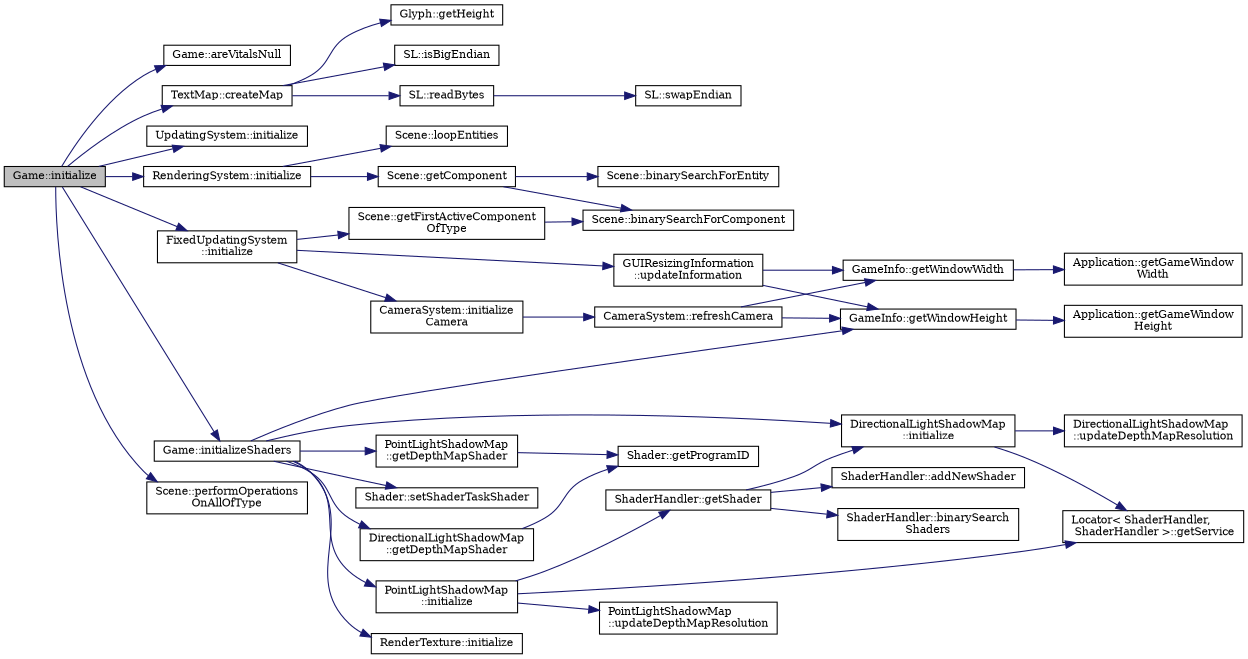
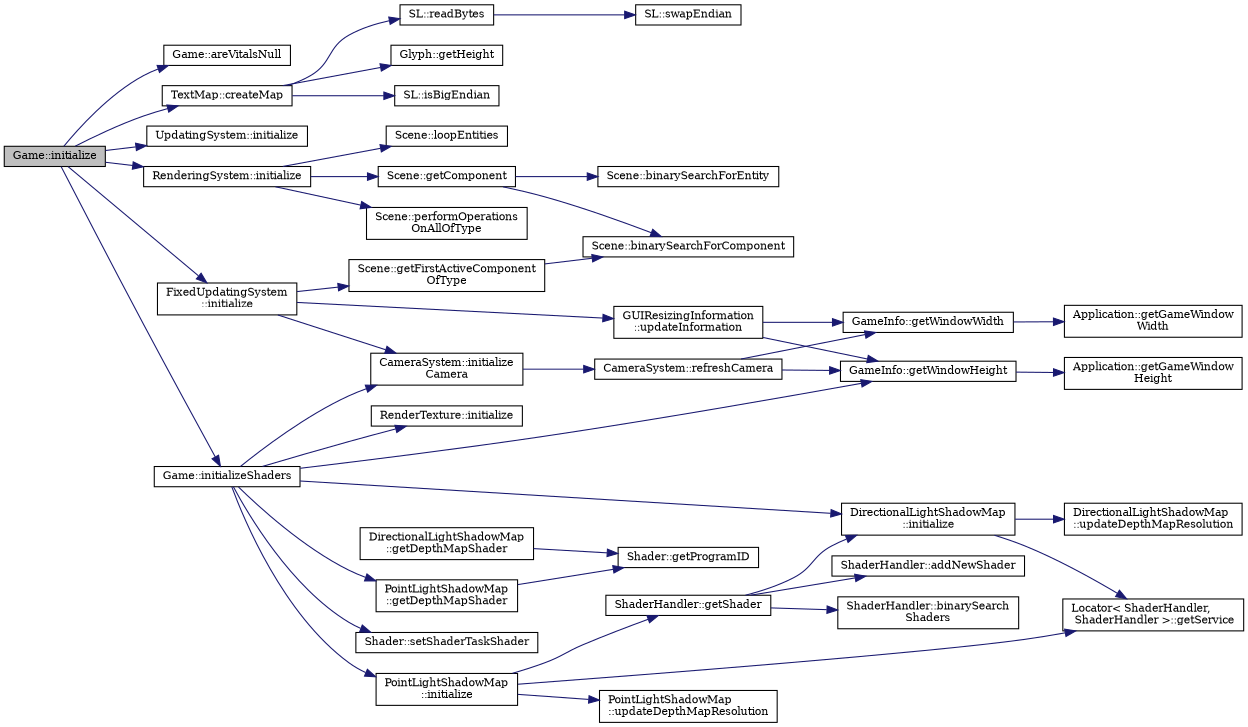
(76, 340) -> (318, 196)
(336, 506) -> (301, 423)
